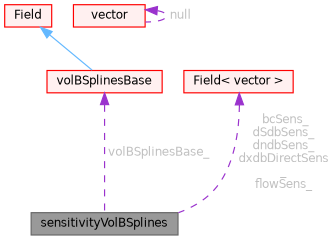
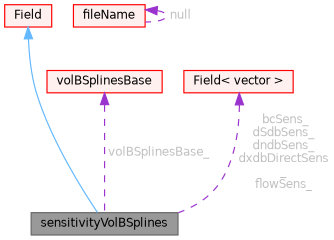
(109, 16) -> (109, 16)
(71, 52) -> (51, 130)
